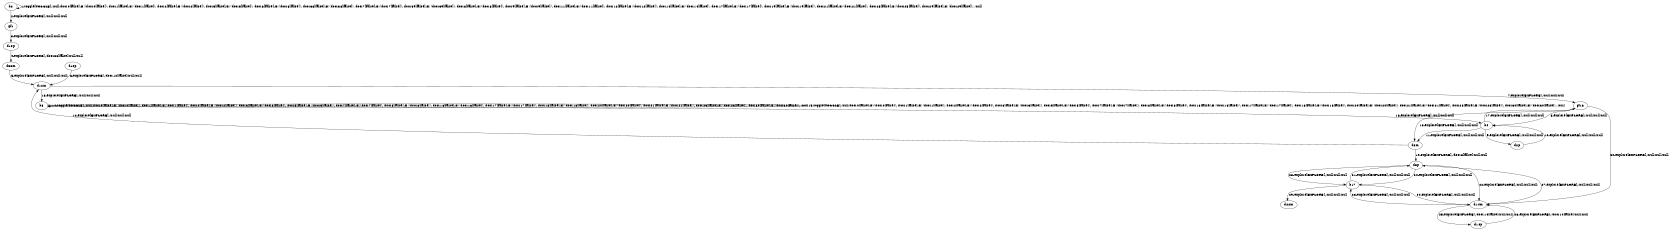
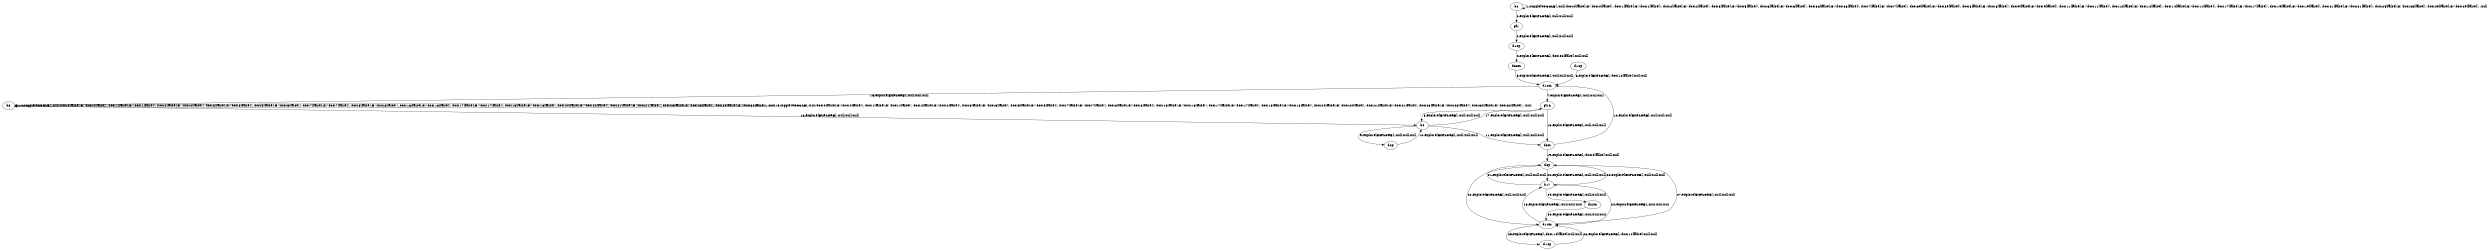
(1597, 193) -> (1564, 209)
